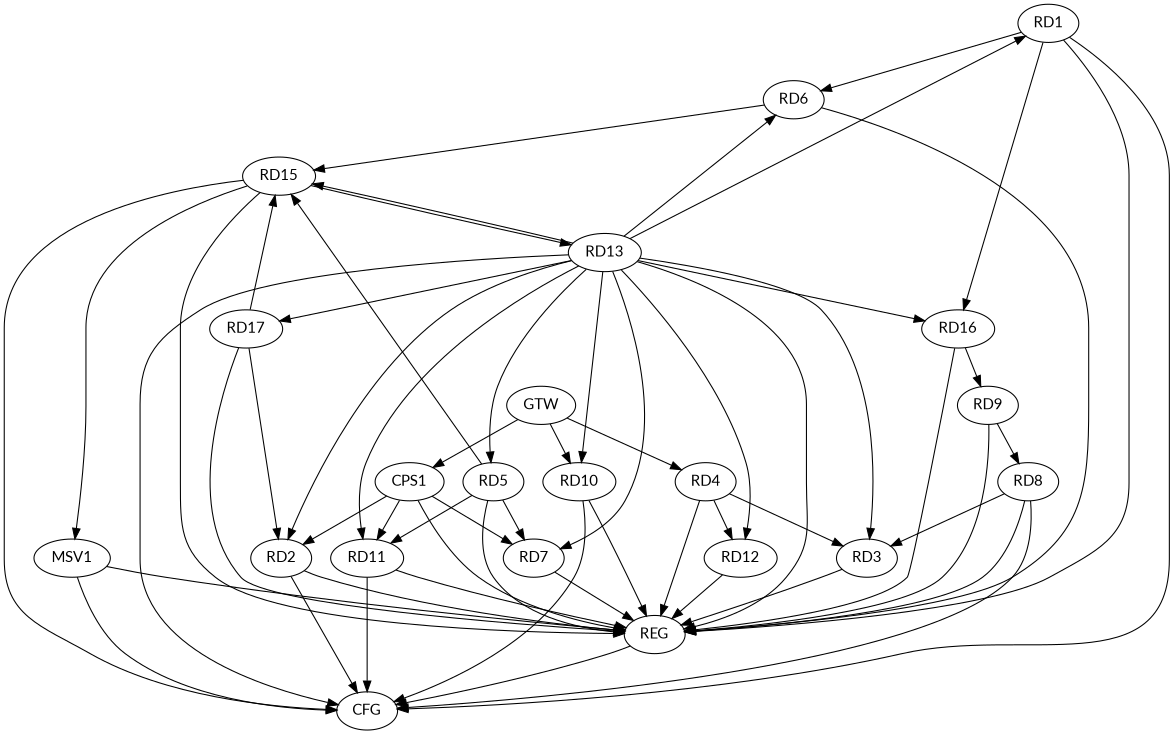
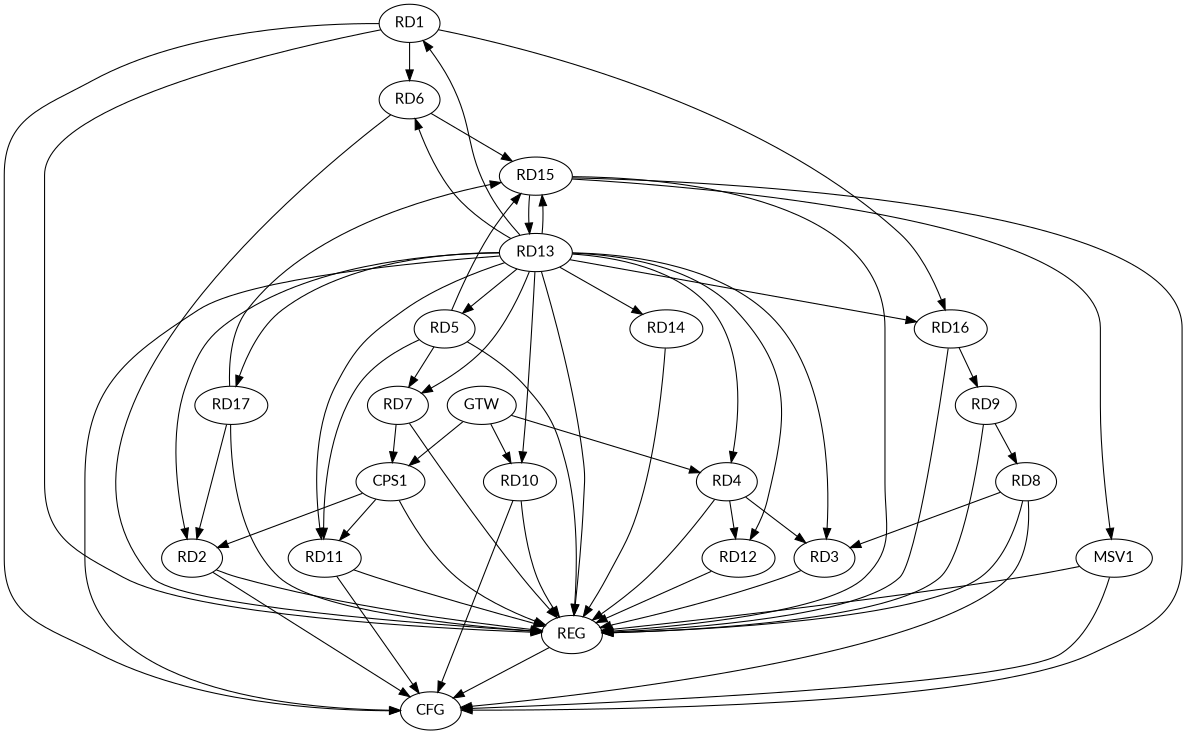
none -> (710, 307)
none -> (666, 329)
(468, 517) -> (395, 438)
